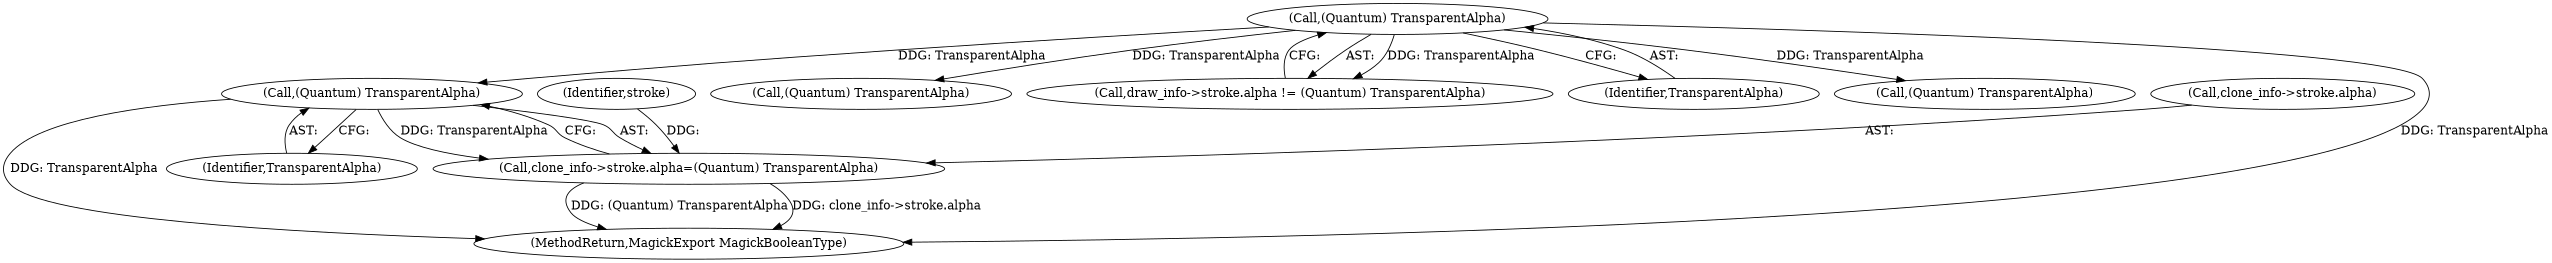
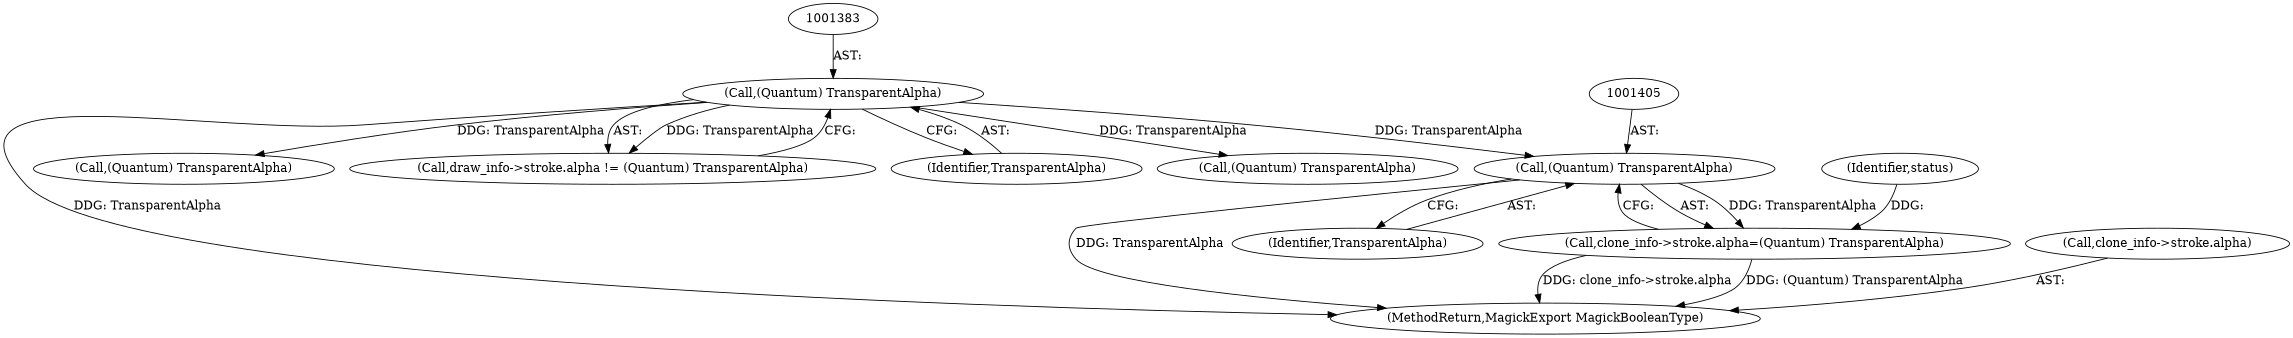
none -> (833, 19)
(617, 94) -> (1900, 169)
none -> (1634, 94)
(1564, 142) -> (1924, 293)
